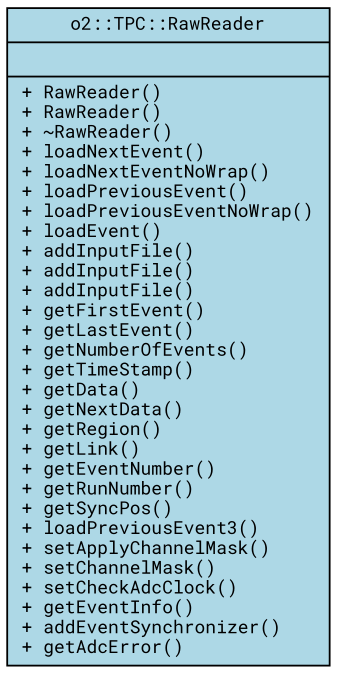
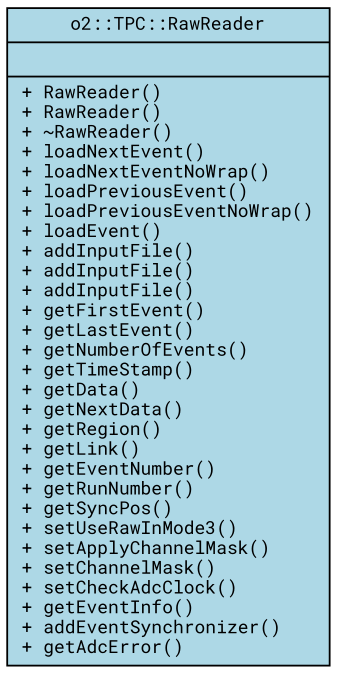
(141, 529) -> (131, 529)
